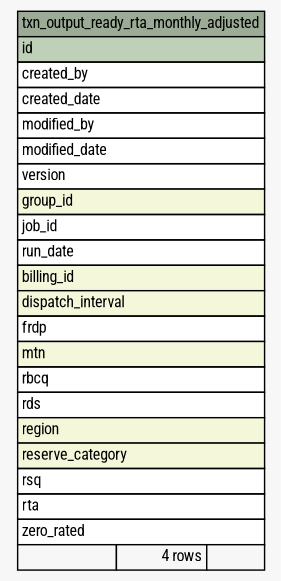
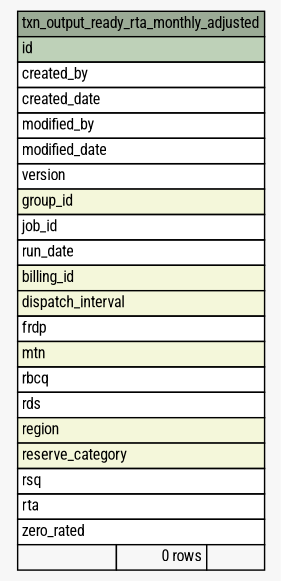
(182, 557) -> (182, 557)
